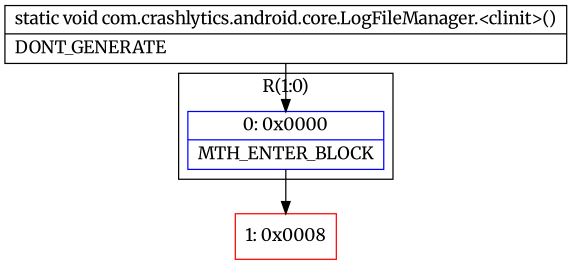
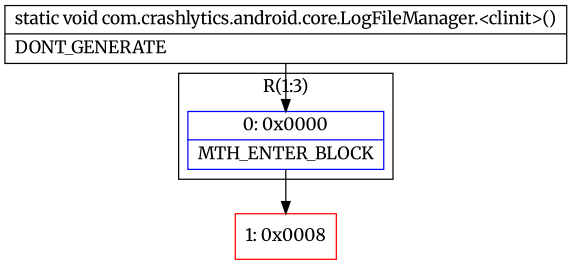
(286, 87) -> (286, 87)
